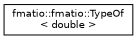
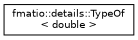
(68, 20) -> (69, 20)
